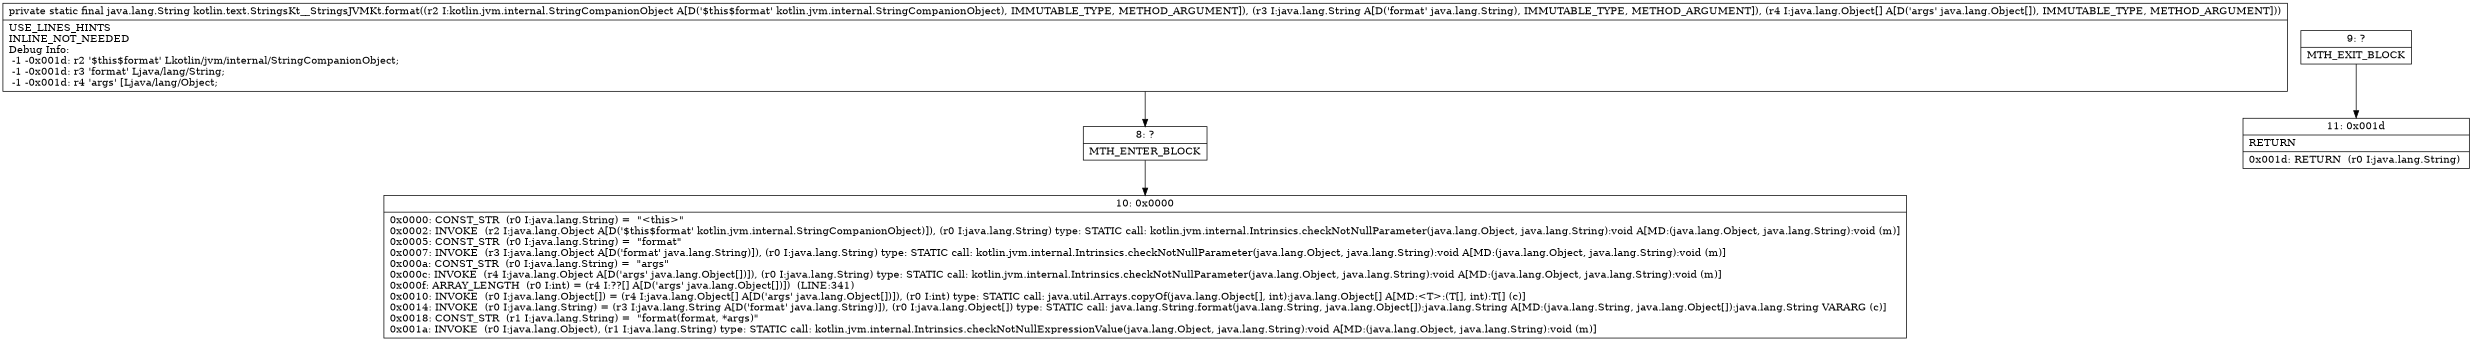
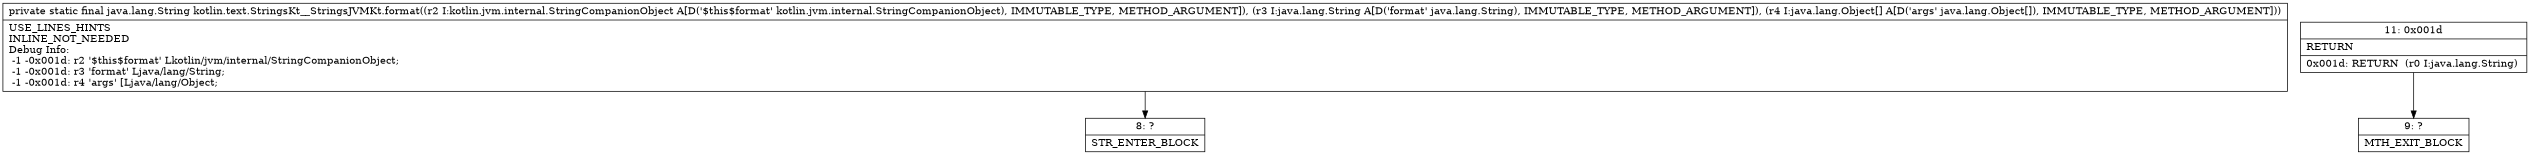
(2356, 87) -> (2414, 92)
(1145, 151) -> (1145, 143)
(1145, 267) -> none
